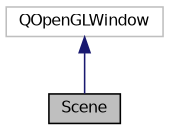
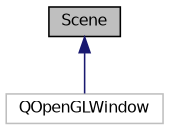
(85, 73) -> (85, 73)
